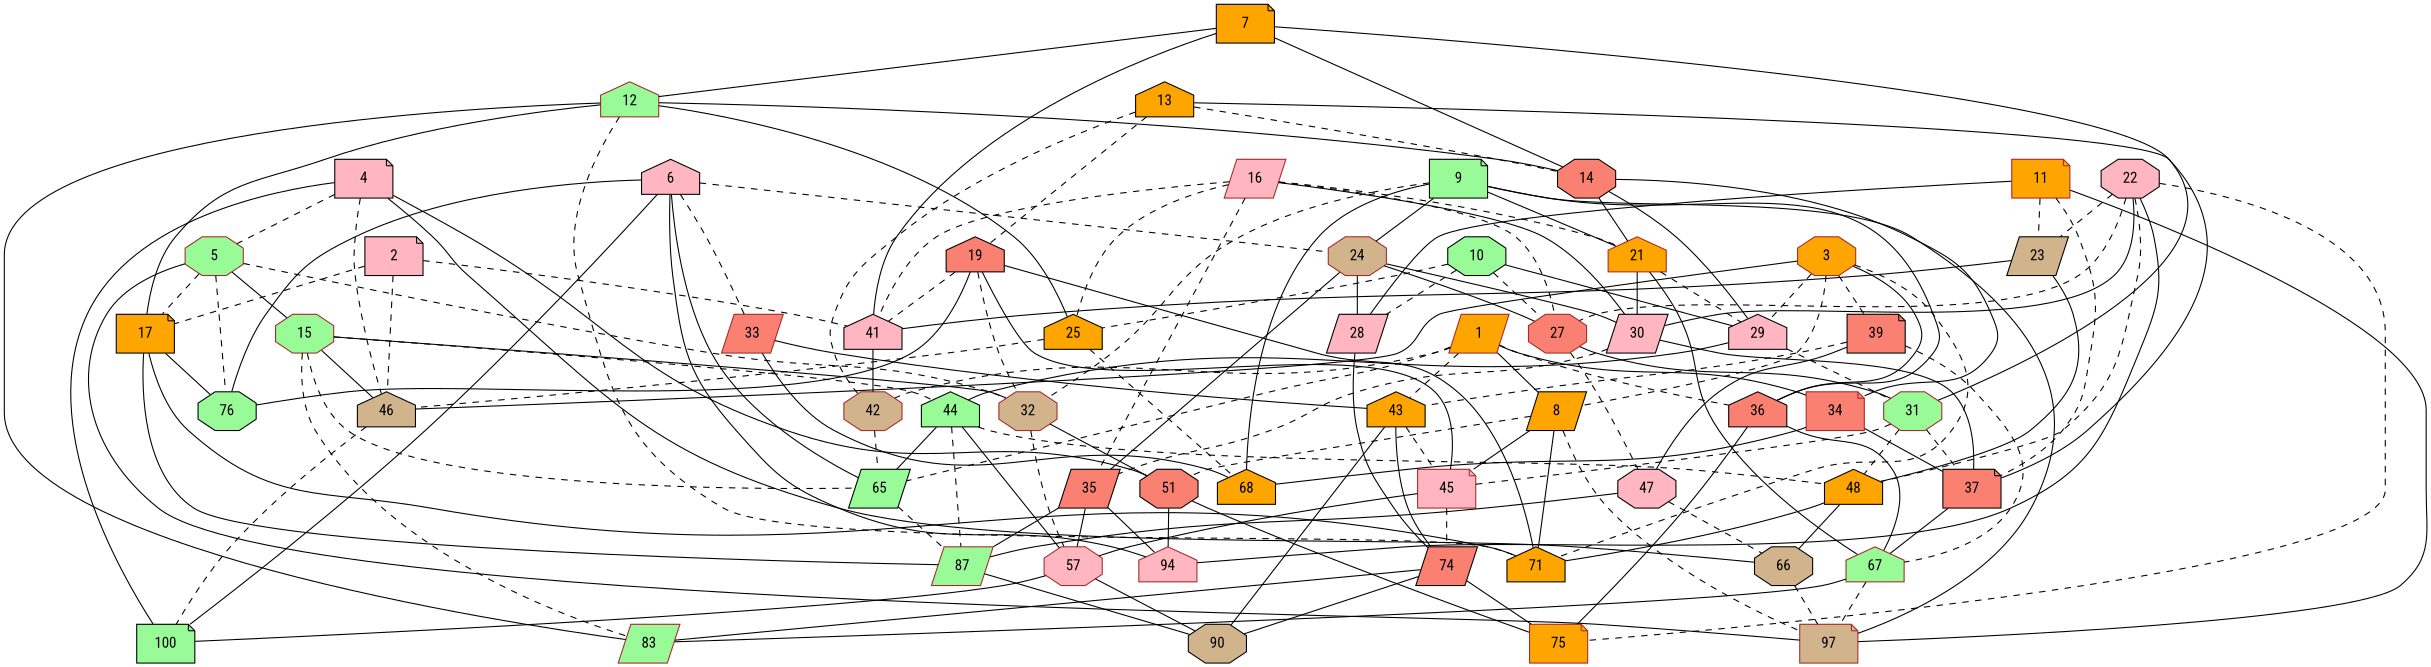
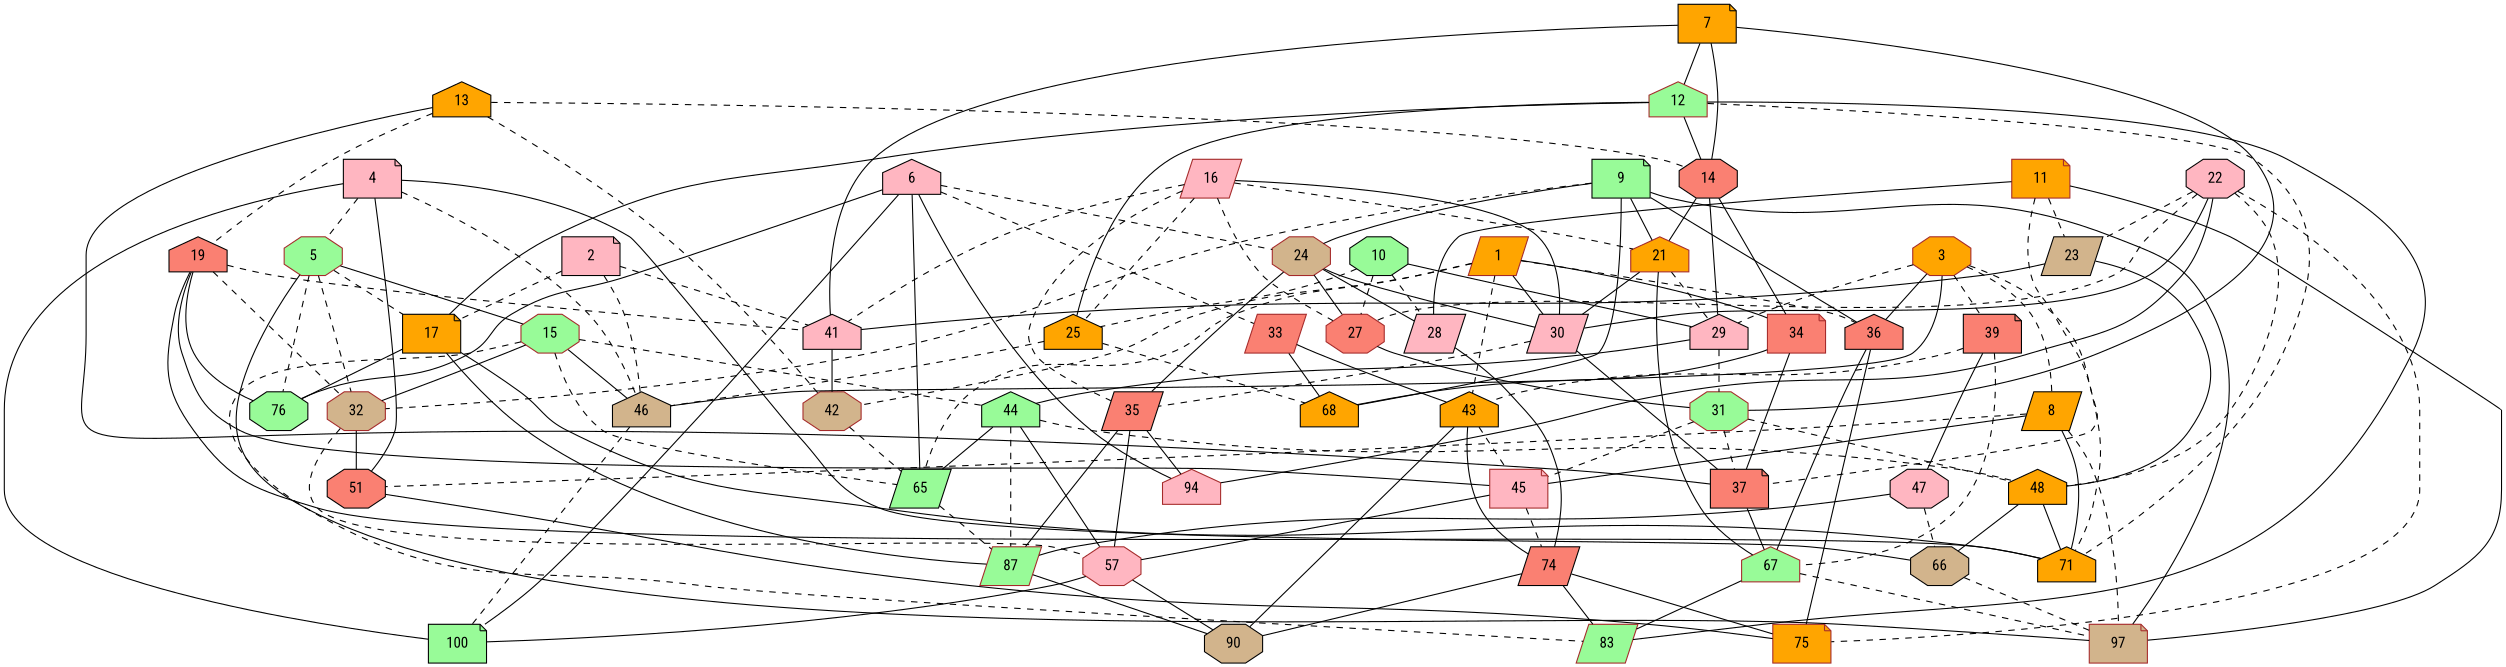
(1521, 376) -> (1528, 295)
(1607, 410) -> none
(1169, 522) -> none
